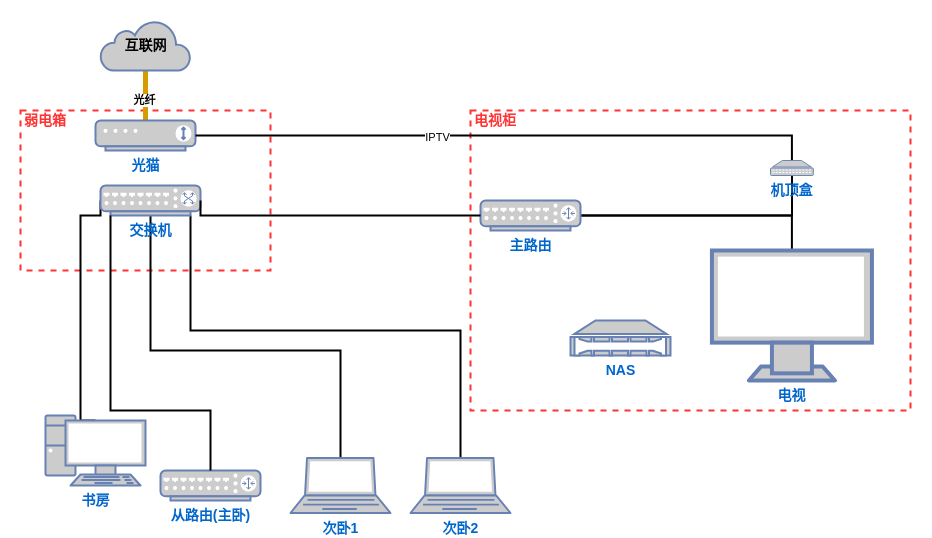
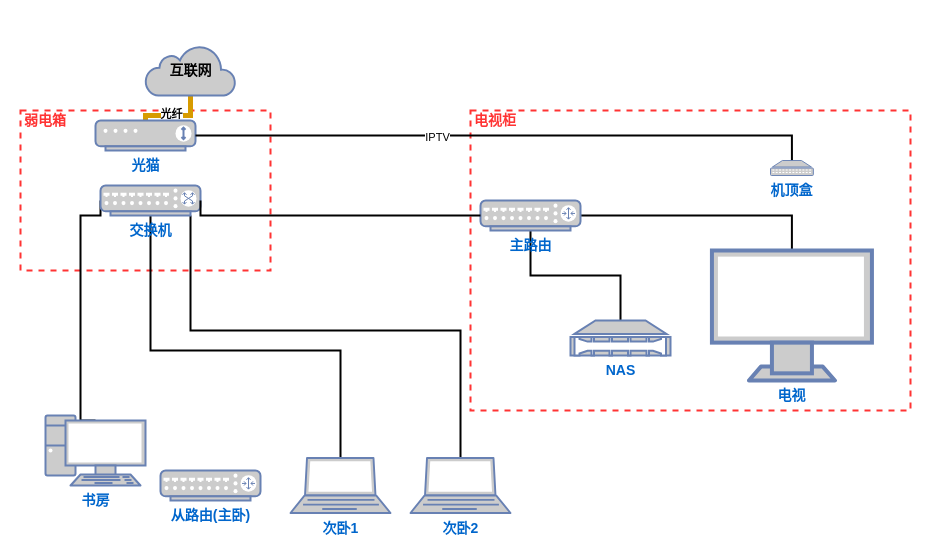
(146, 46) -> (191, 71)
(792, 196) -> (576, 276)
(111, 393) -> none
